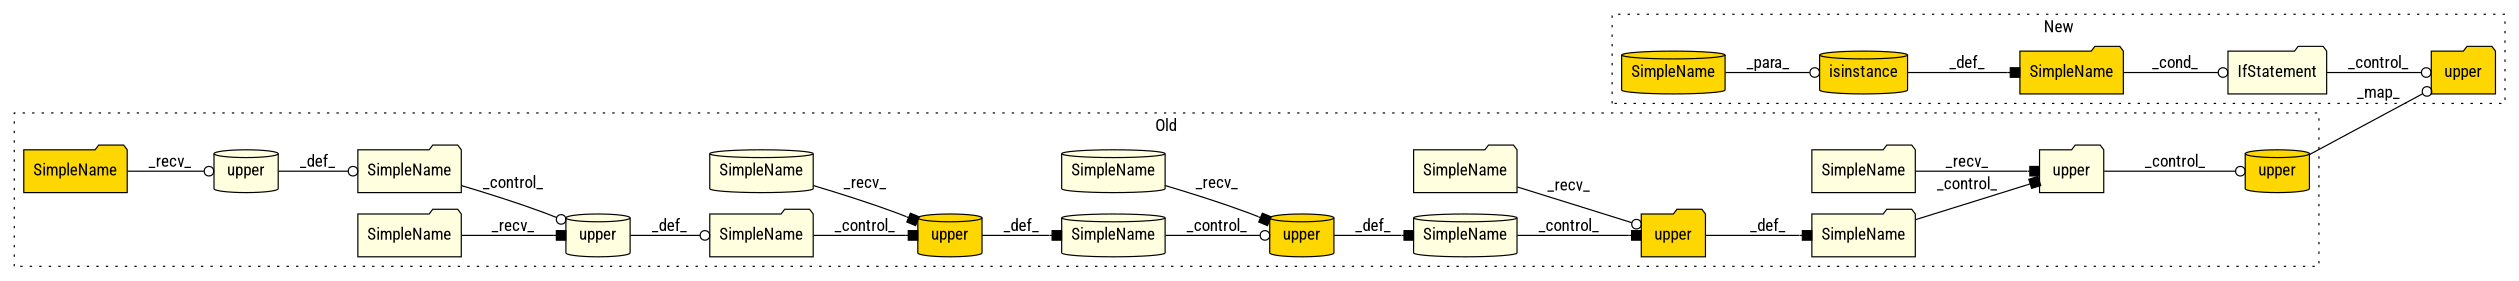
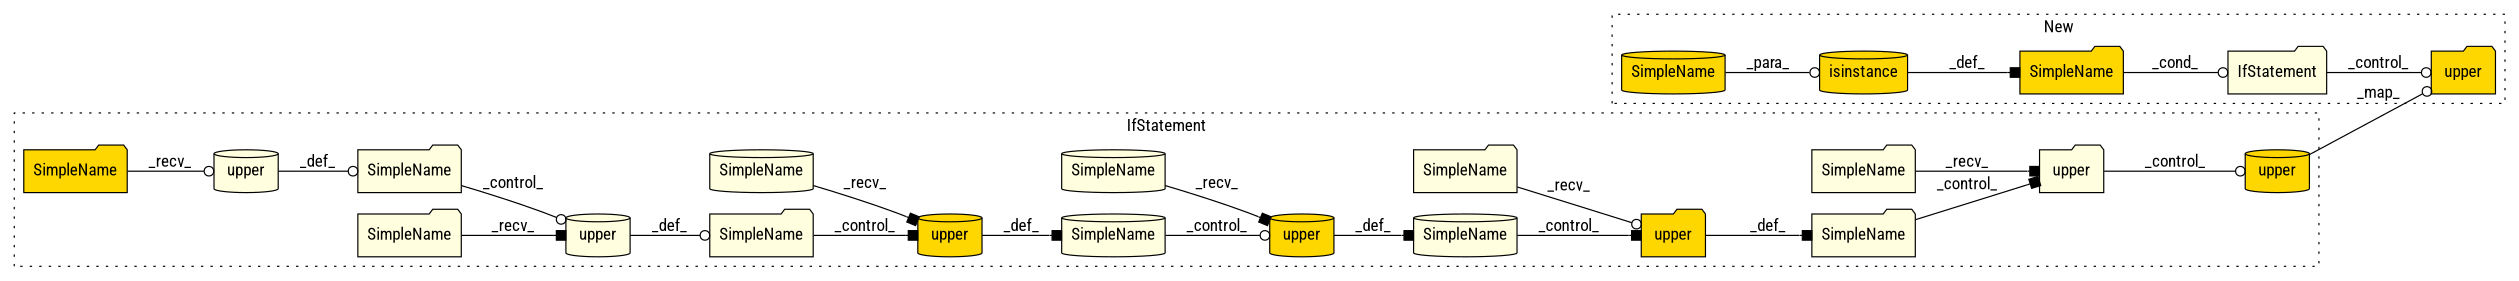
(1167, 127) -> (1167, 127)
